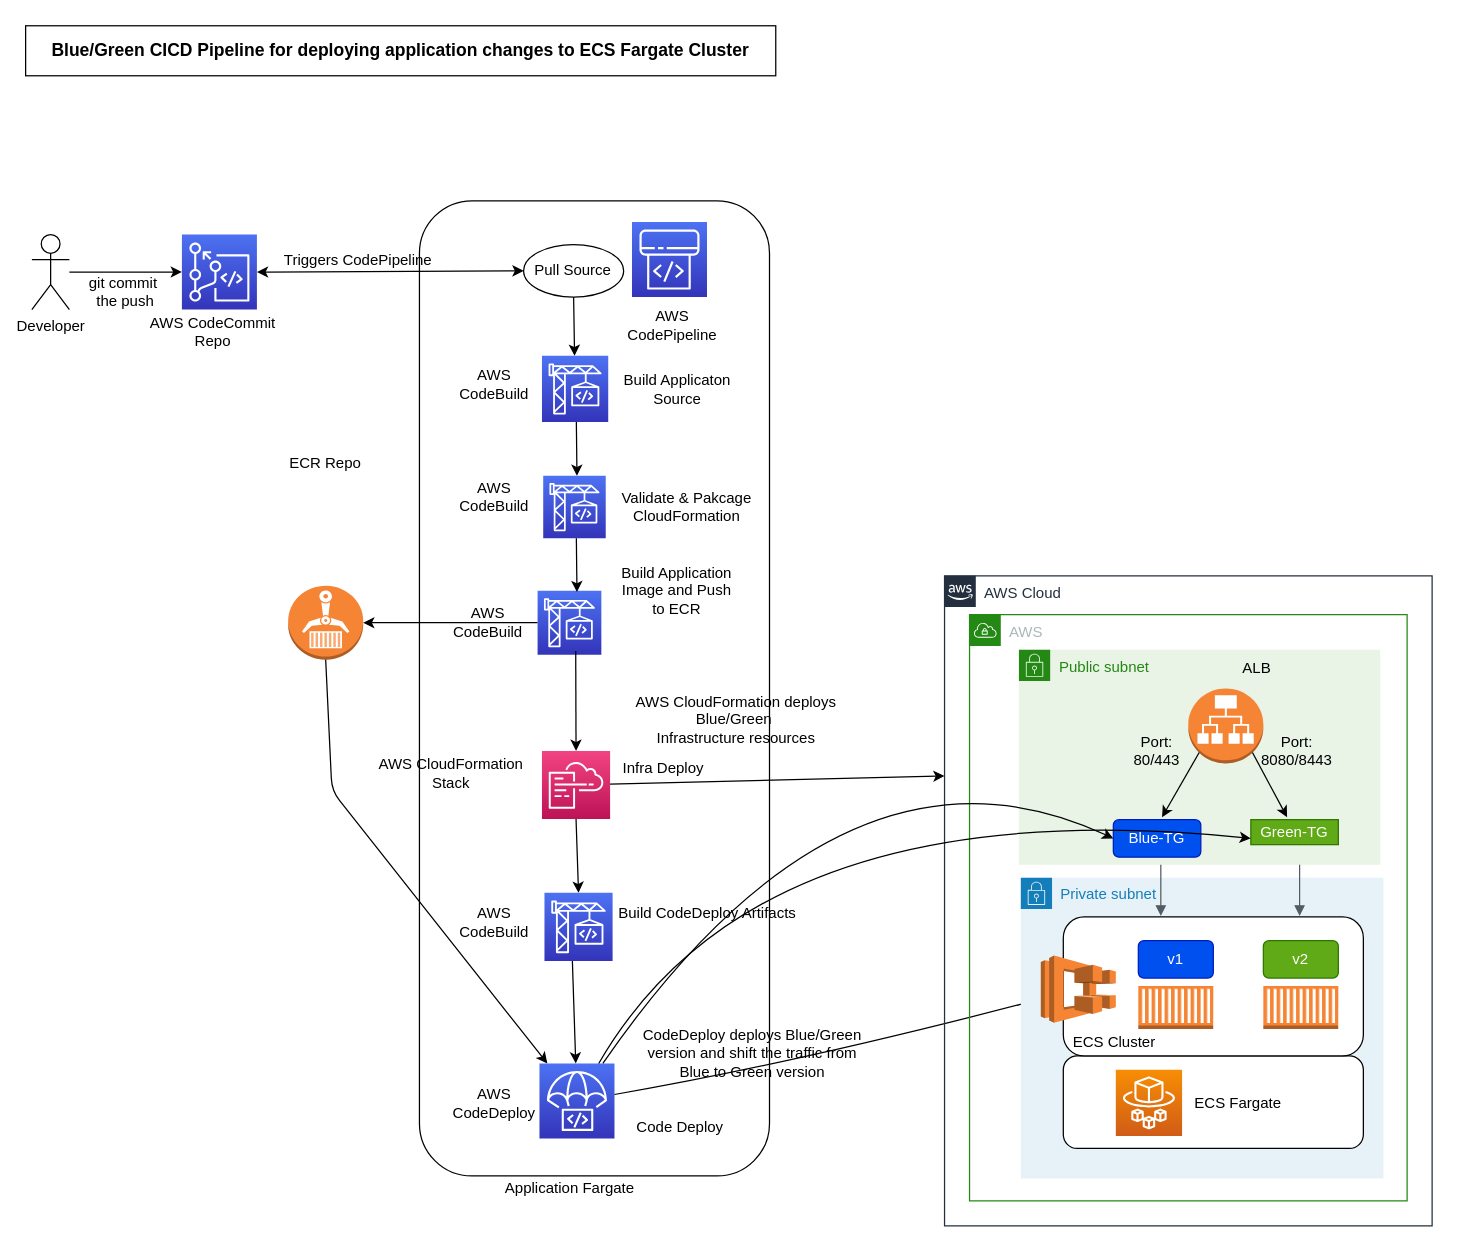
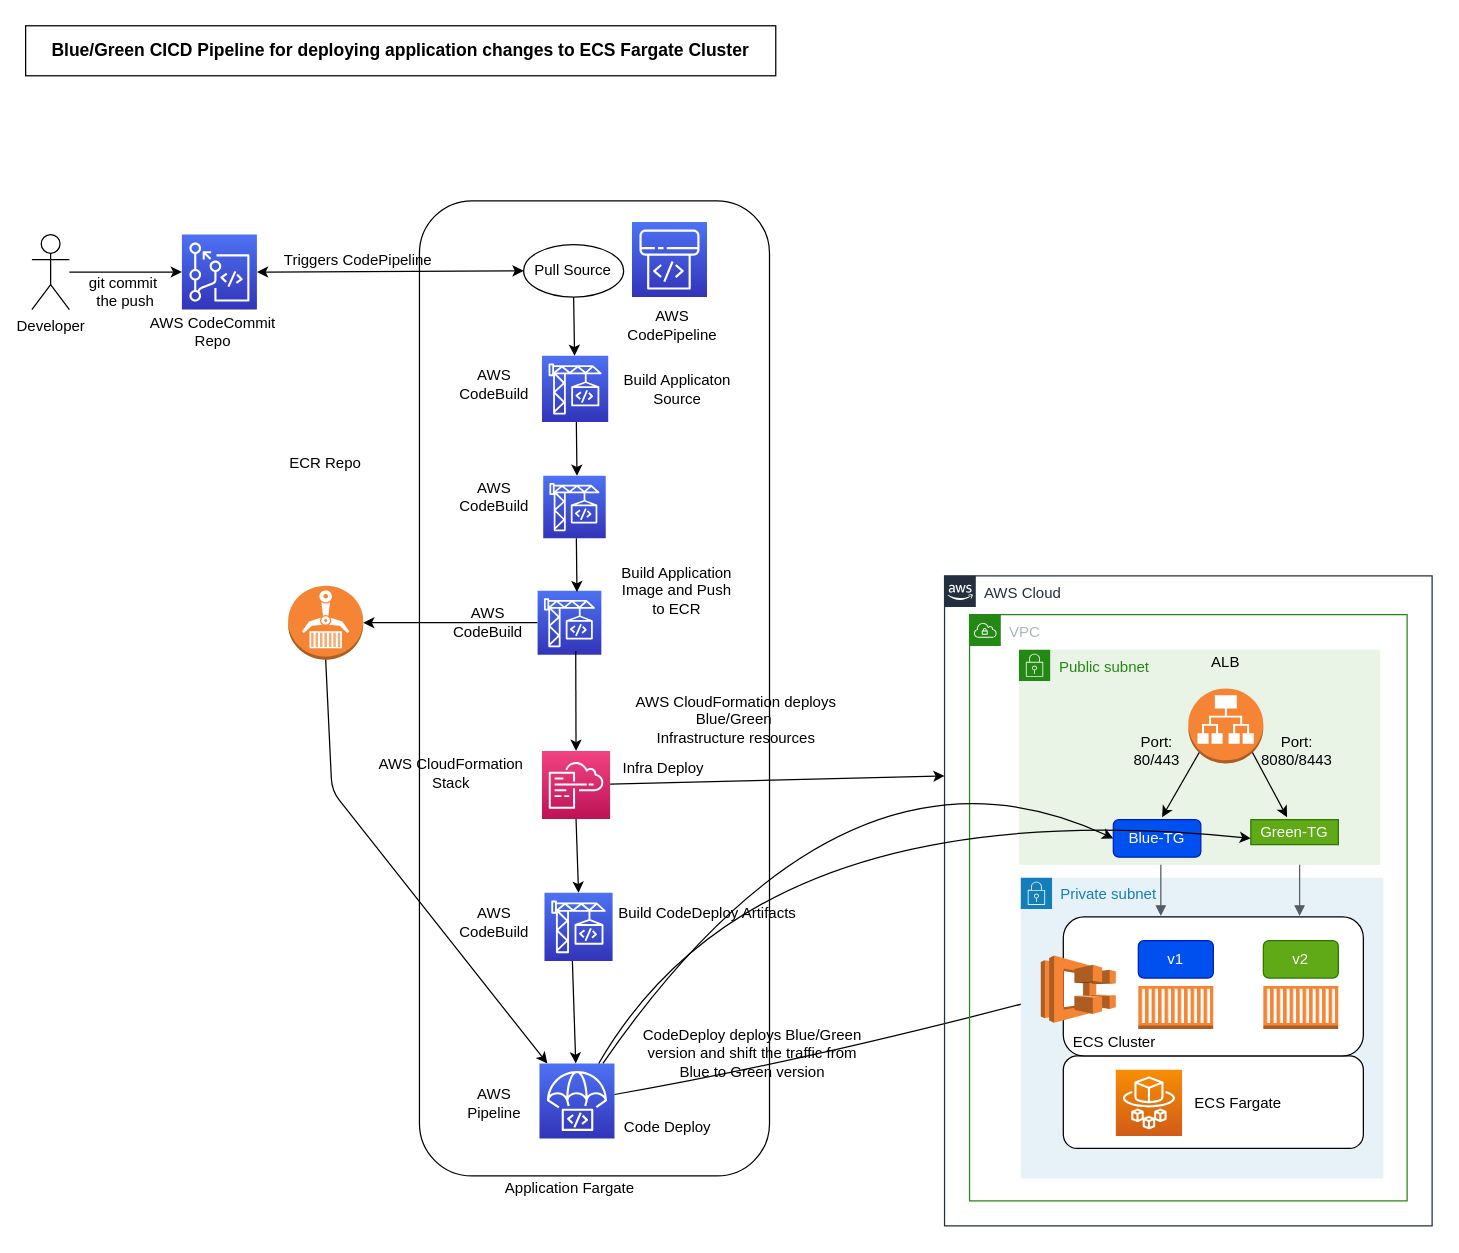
(687, 507) -> none
(1022, 632) -> (1022, 632)
(1257, 668) -> (1226, 662)
(494, 1103) -> (494, 1103)
(683, 1123) -> (671, 1123)
